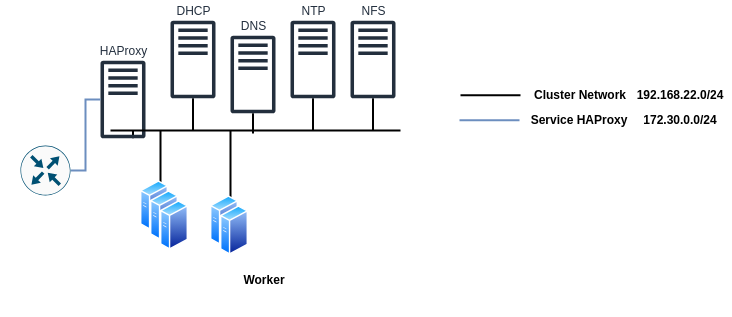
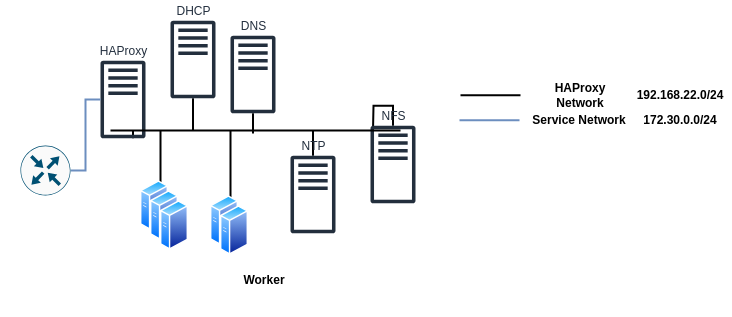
(313, 60) -> (313, 195)
(373, 60) -> (393, 165)
(581, 96) -> (581, 96)
(580, 121) -> (580, 121)
